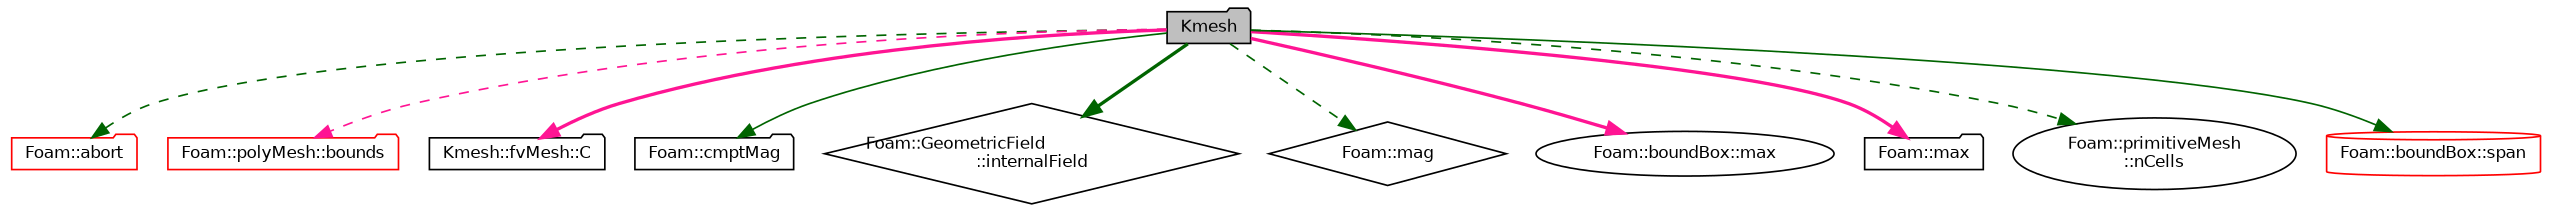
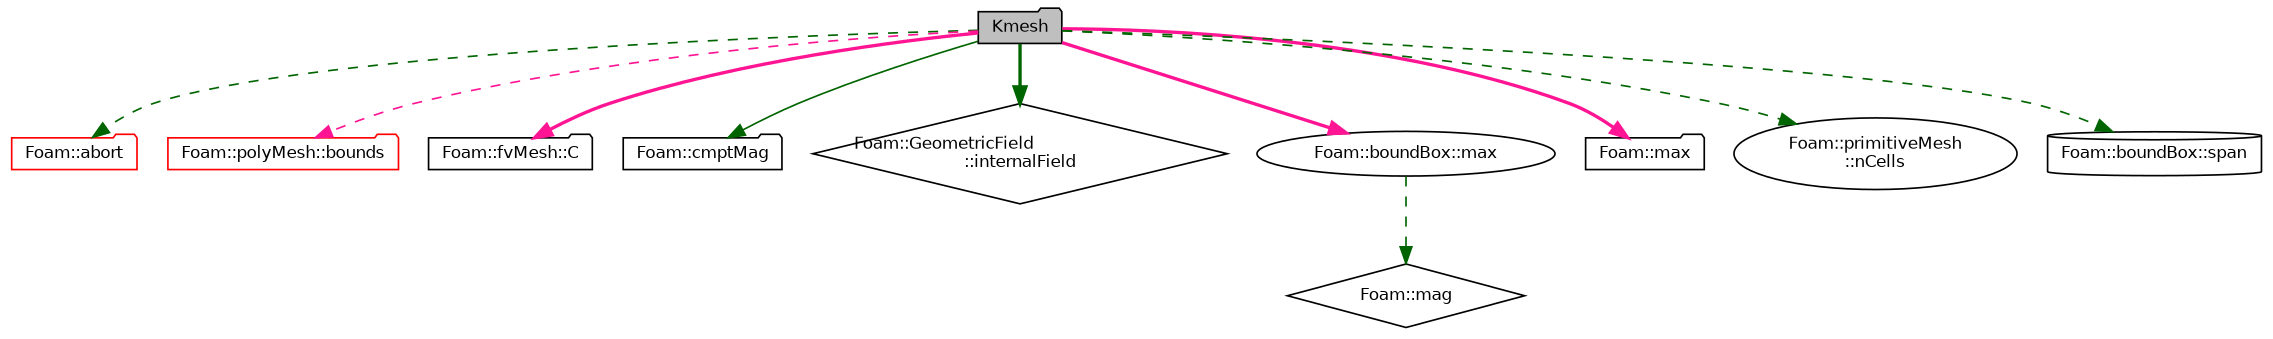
(1817, 54) -> (1583, 56)
(1286, 82) -> (1406, 211)
(517, 154) -> (510, 154)
(2434, 154) -> (2155, 154)
